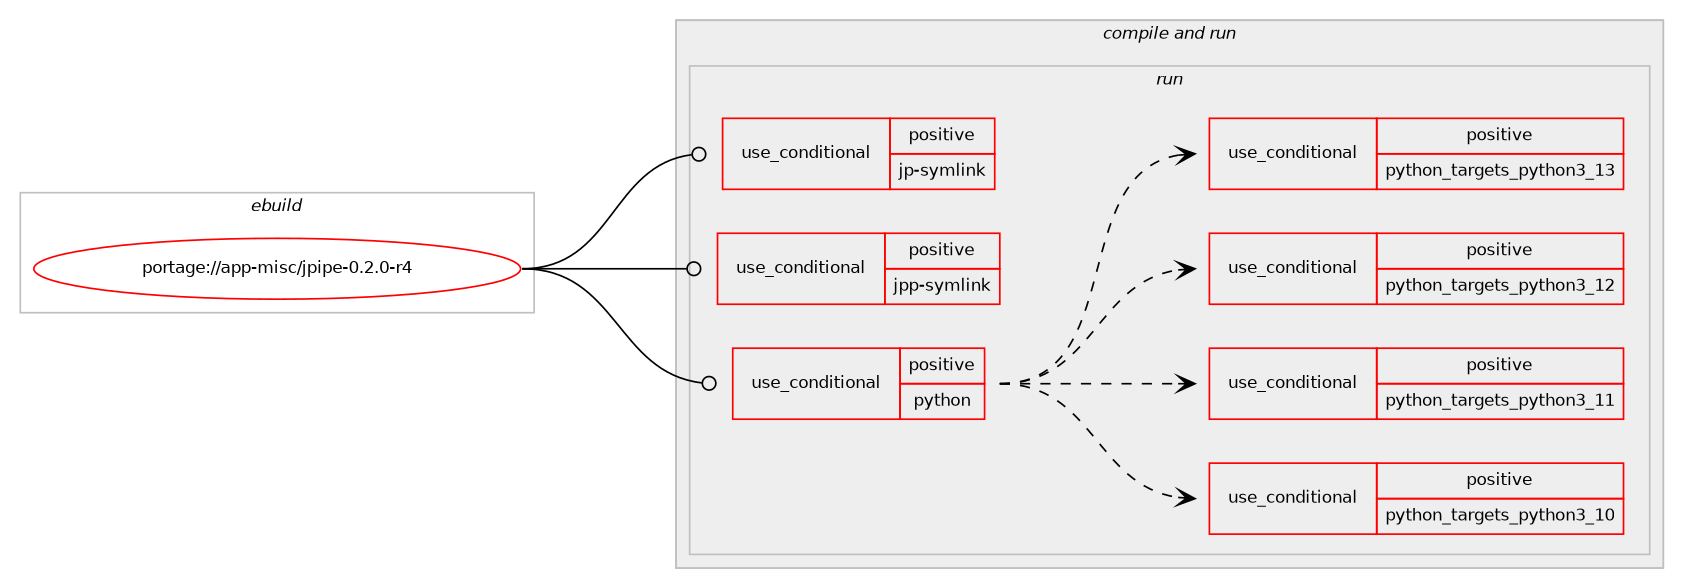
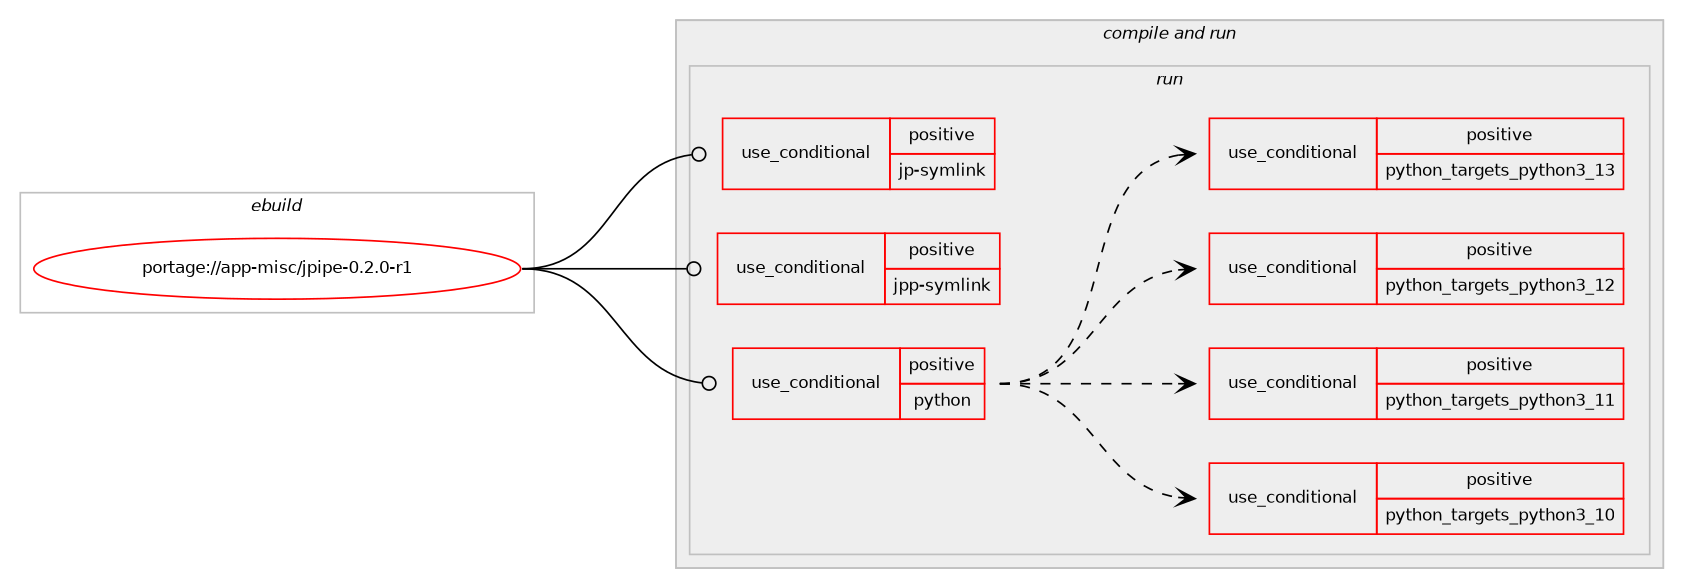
(277, 269) -> (277, 269)
